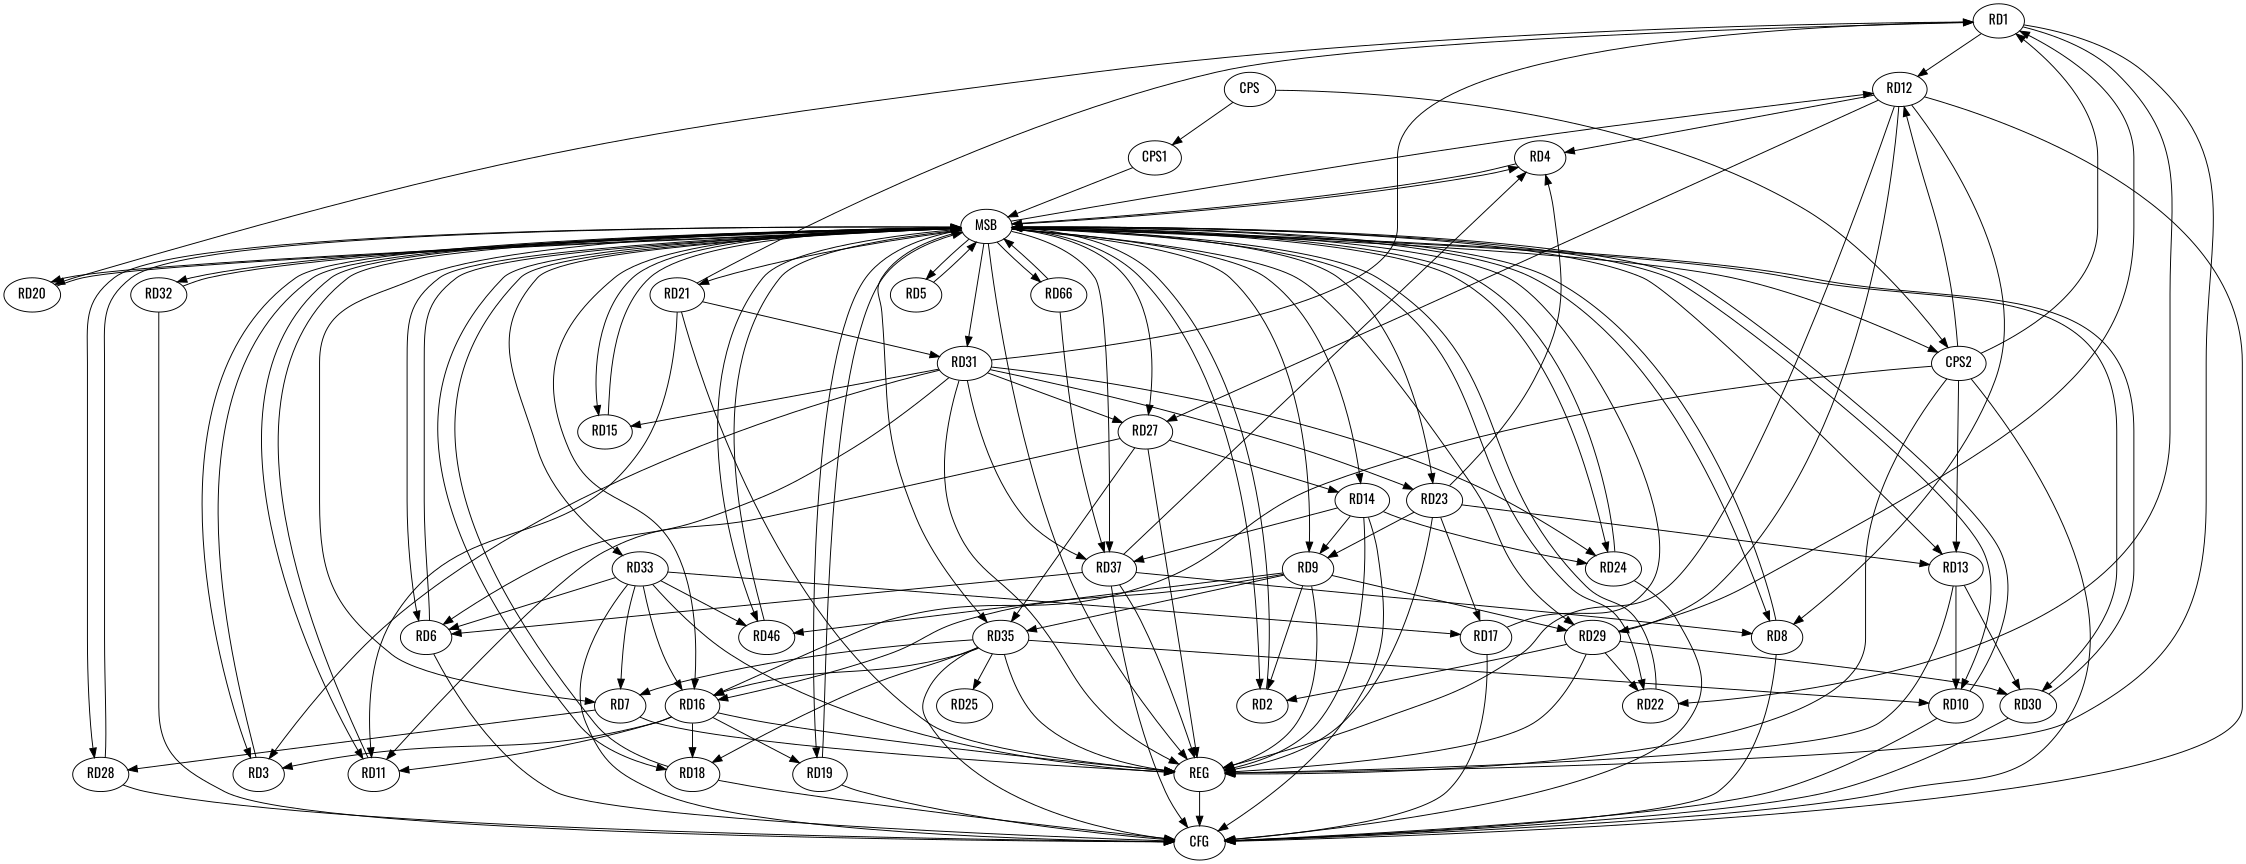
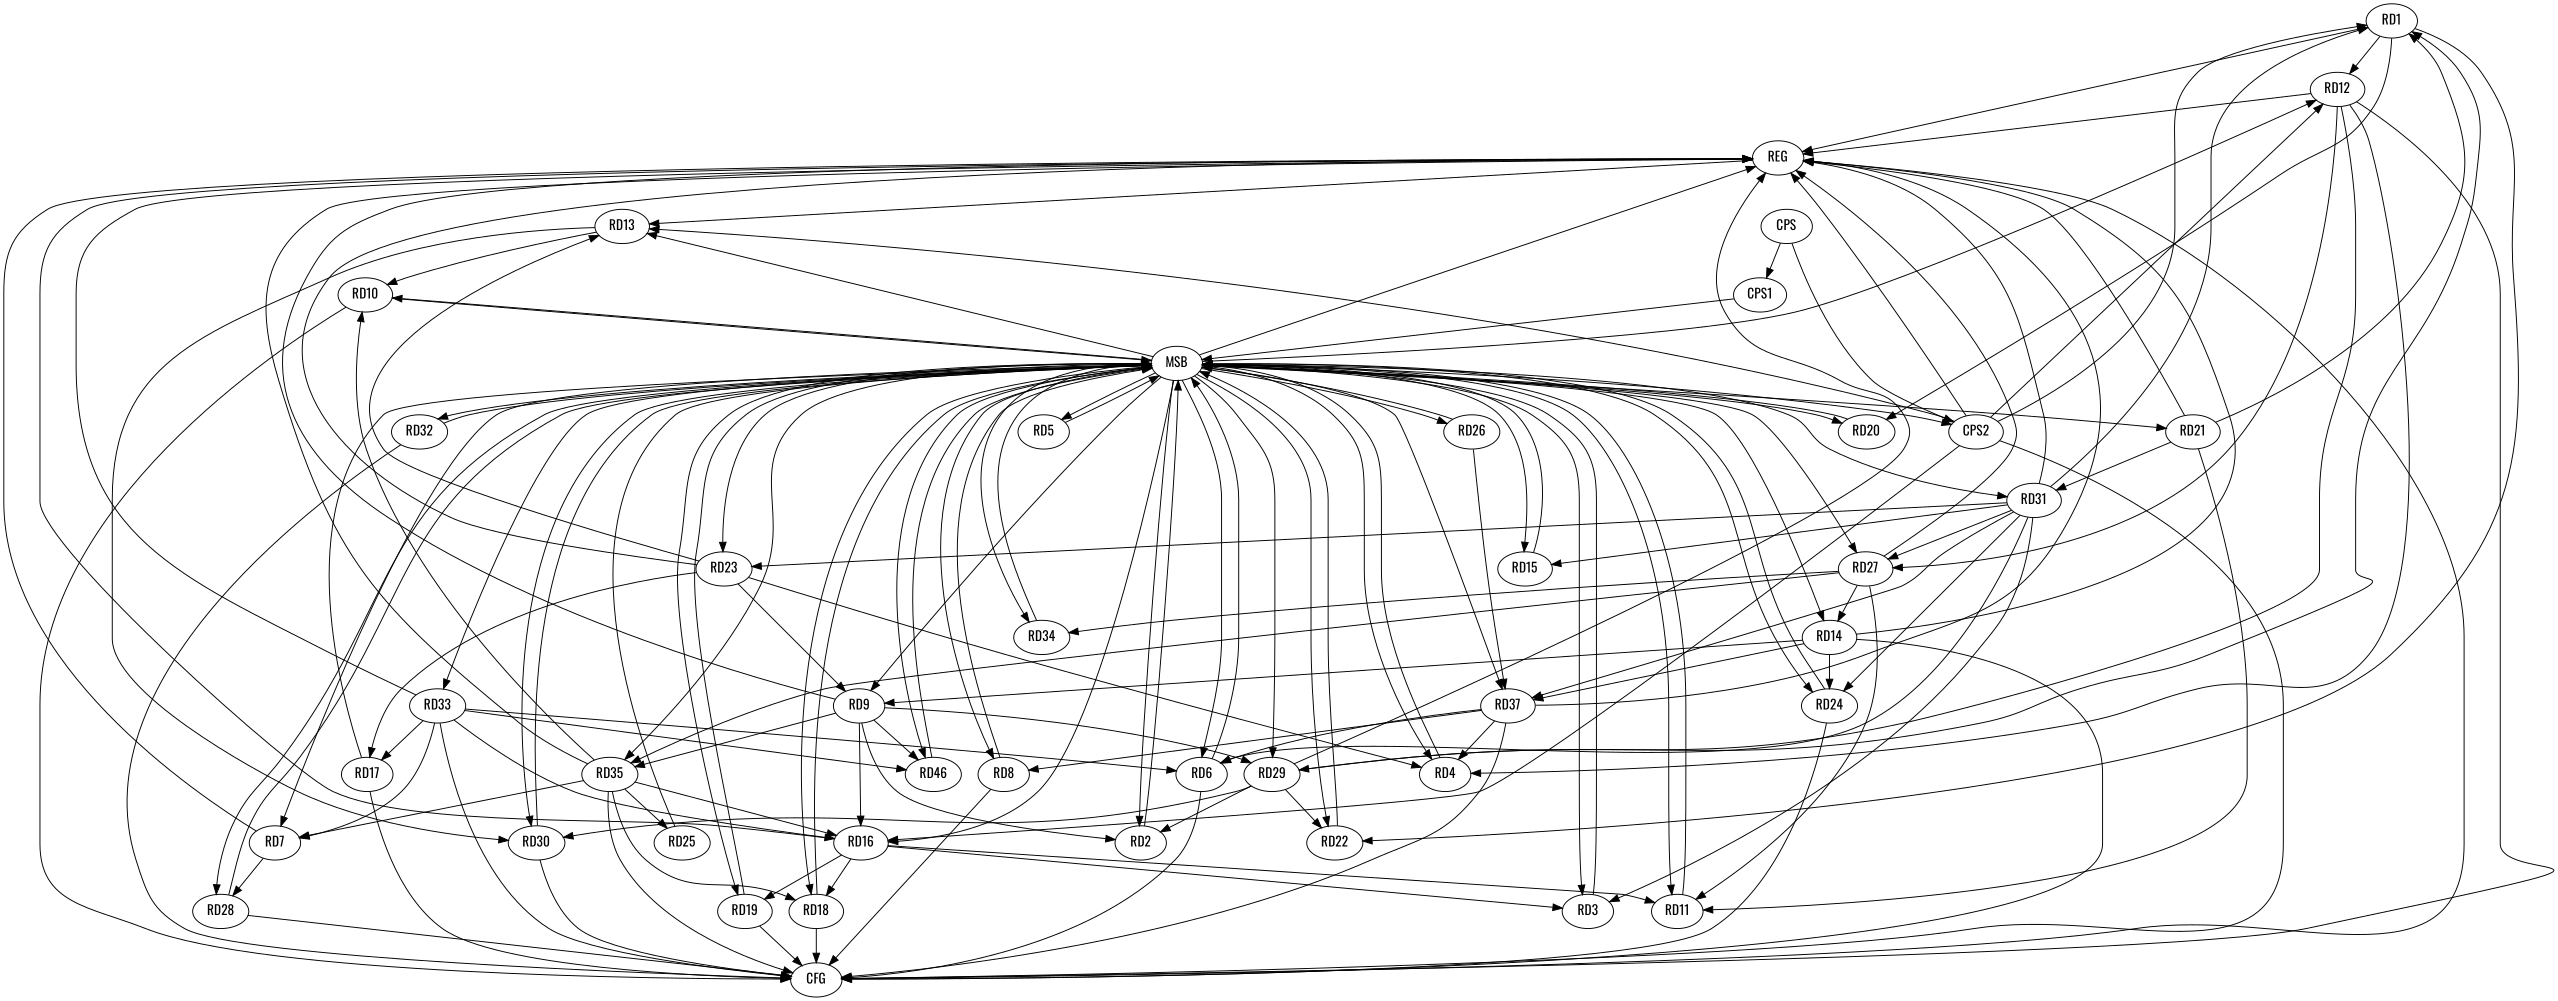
(1059, 295) -> (1472, 432)
(1993, 385) -> none
none -> (691, 409)
none -> (1042, 637)
(1658, 756) -> (1206, 192)
